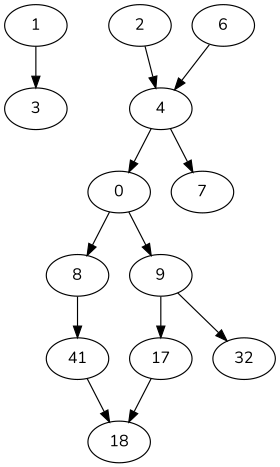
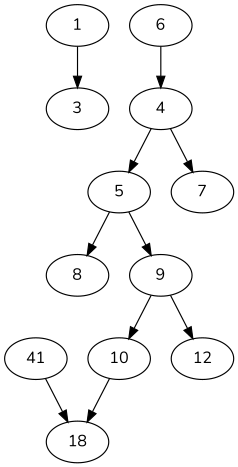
(140, 25) -> none
(119, 192) -> (119, 192)
(78, 311) -> none
(161, 359) -> (119, 359)
(244, 359) -> (202, 359)
